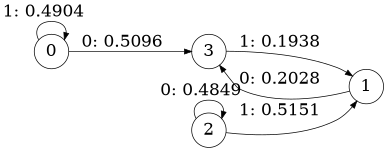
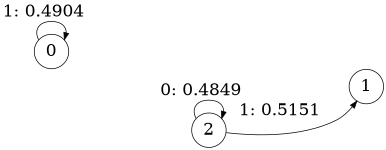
(209, 52) -> none
